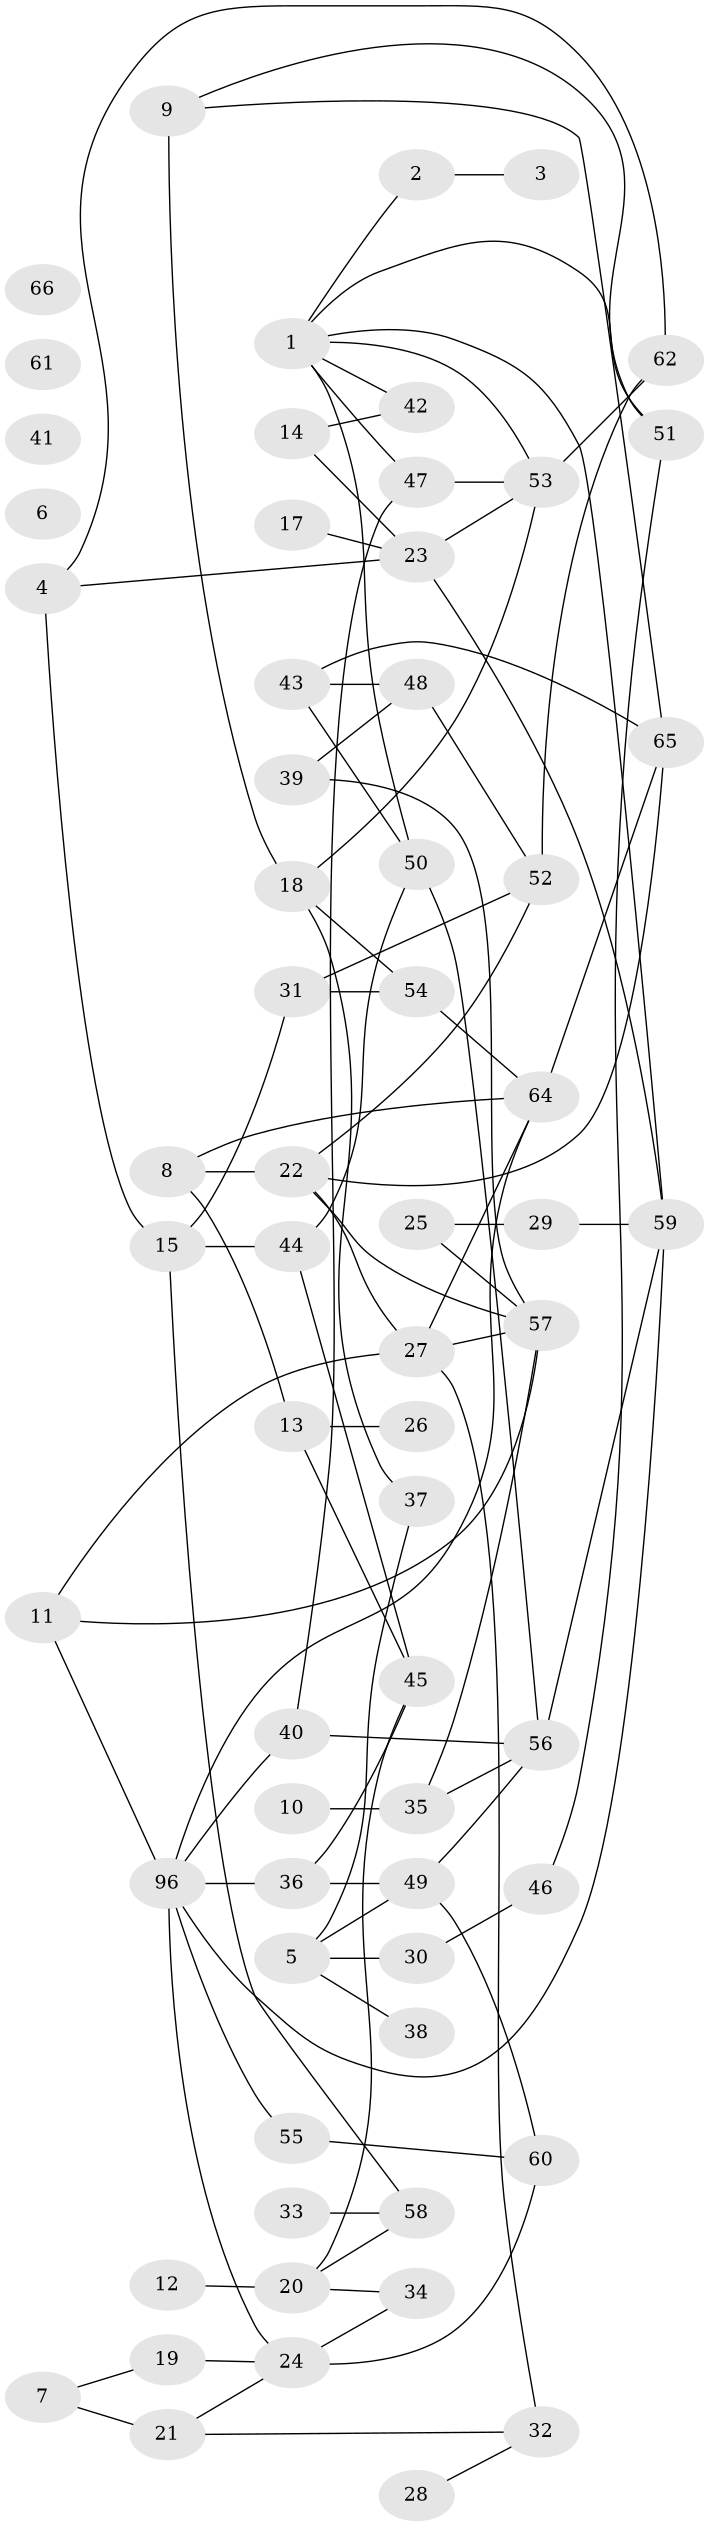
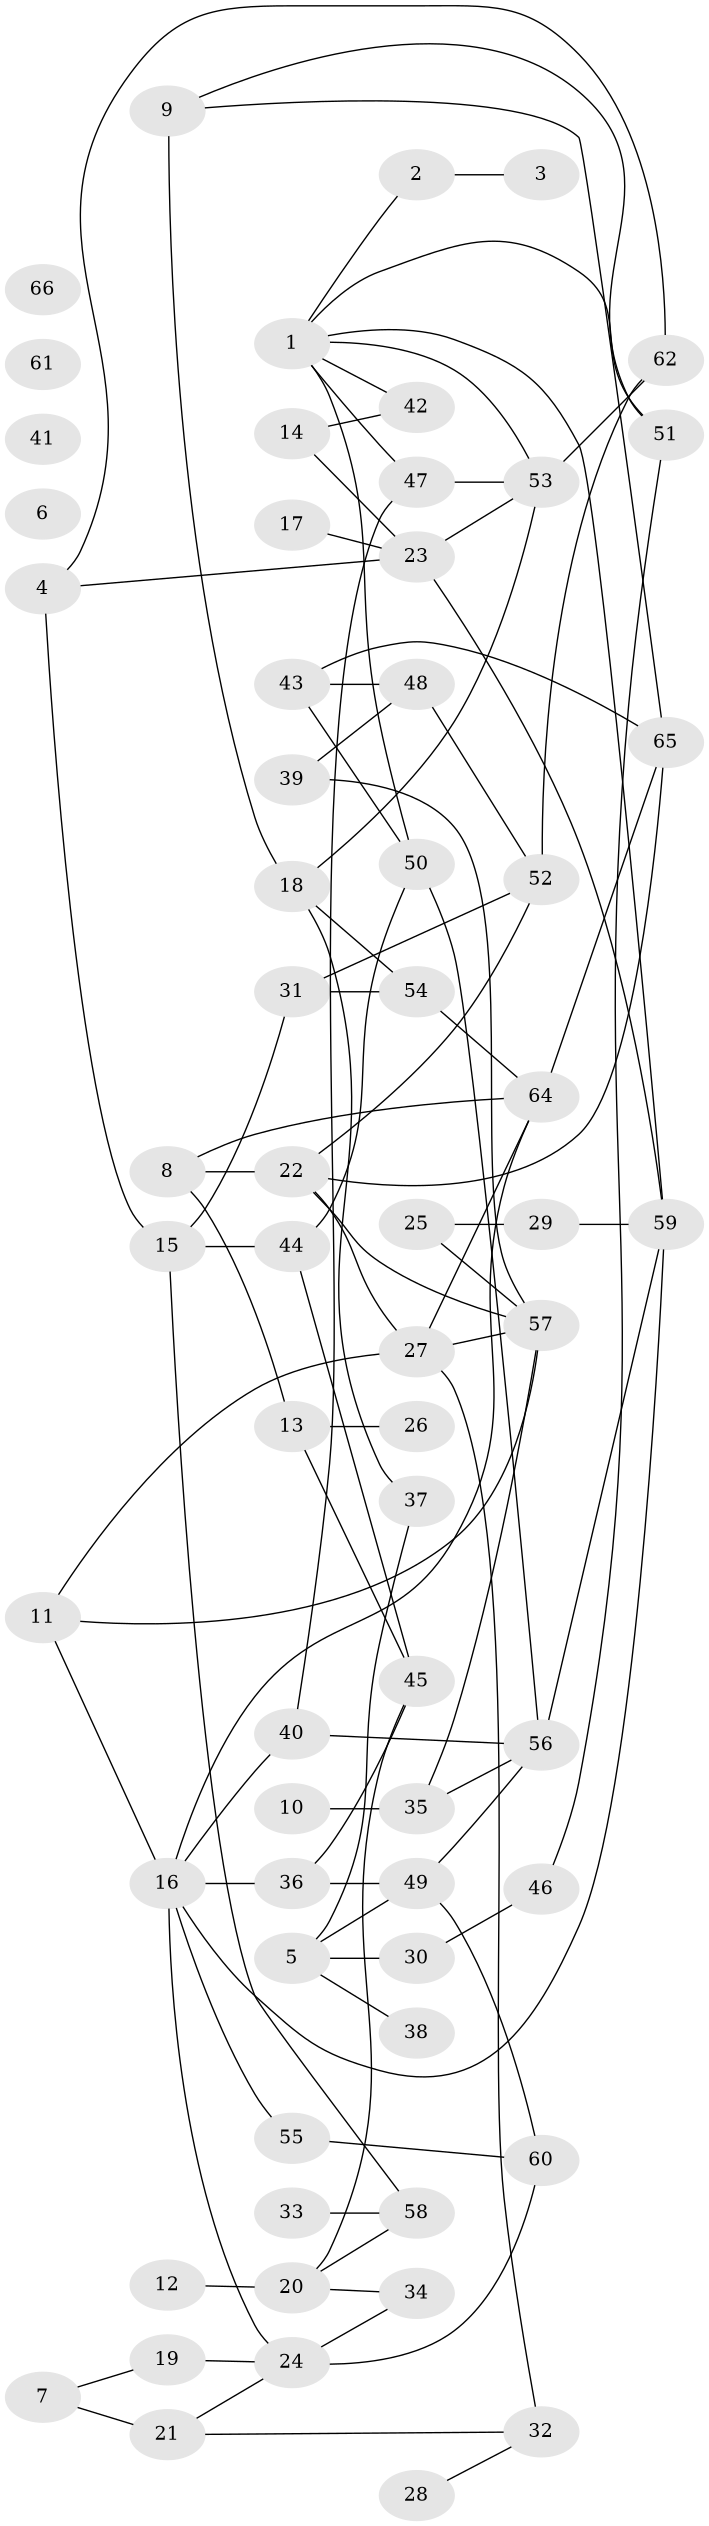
(168, 1883) -> (168, 1883)
